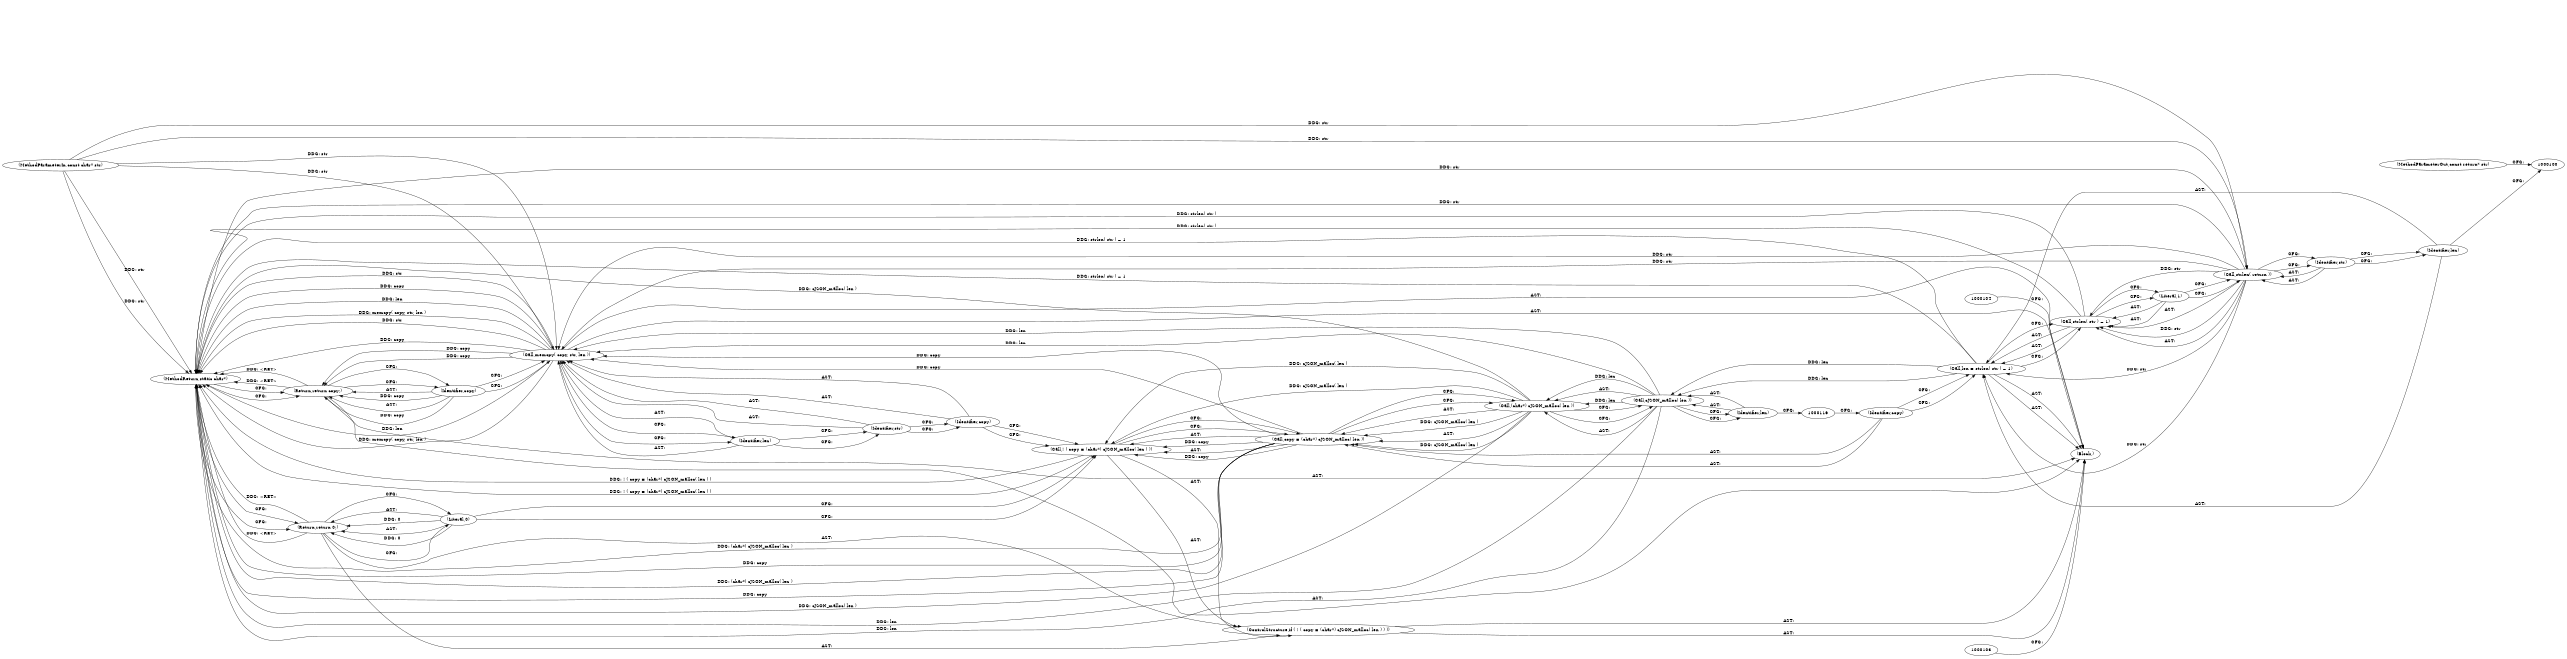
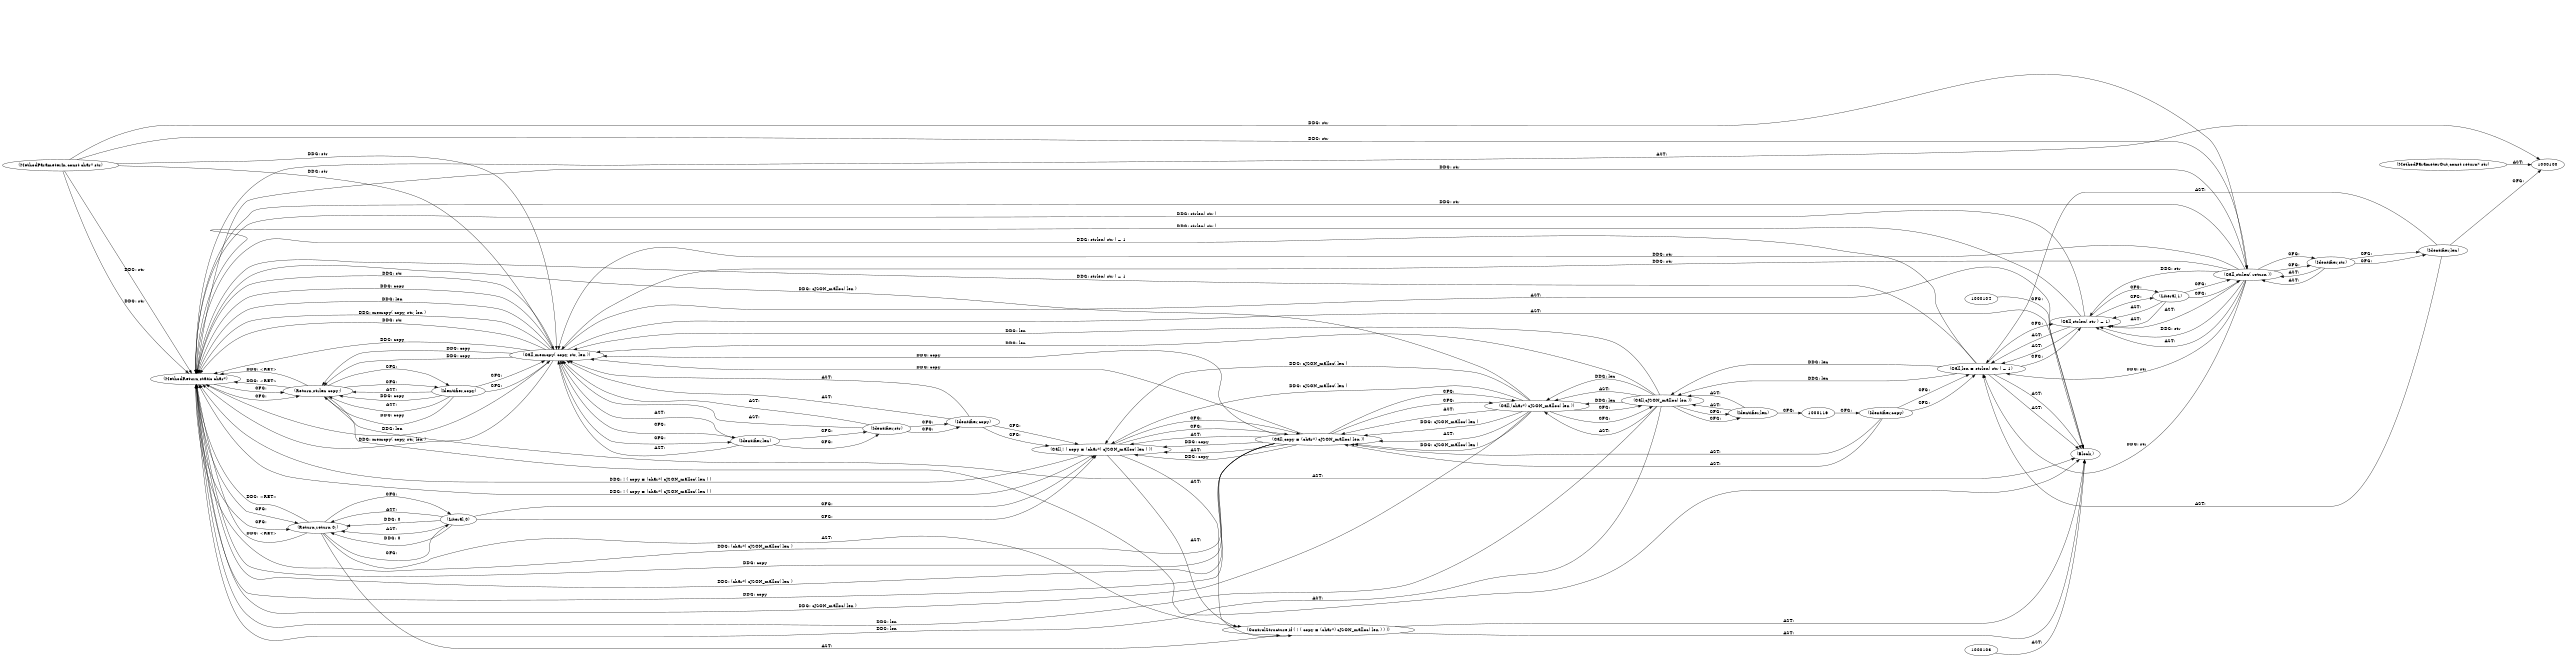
none -> (1297, 161)
(2519, 162) -> (2519, 162)
(318, 391) -> (318, 391)
(2038, 642) -> (2038, 642)
